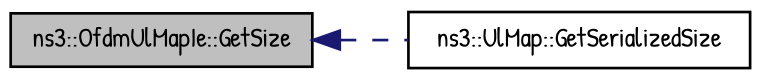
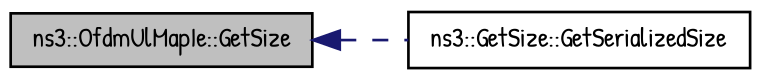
(579, 40) -> (579, 40)
